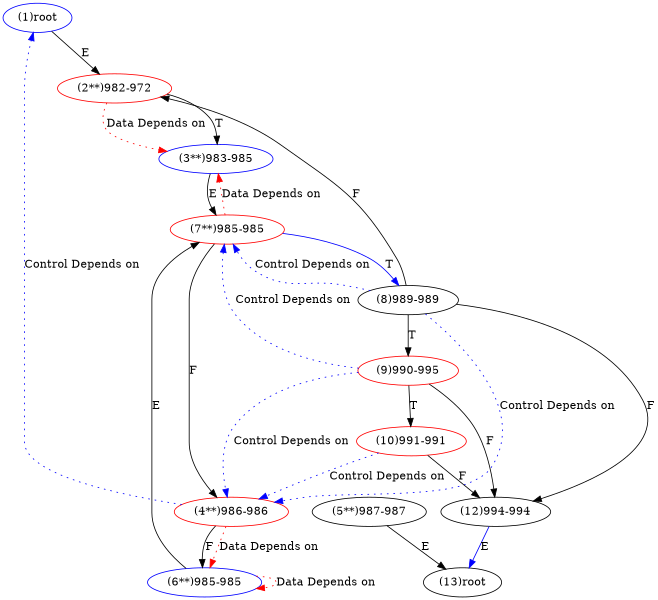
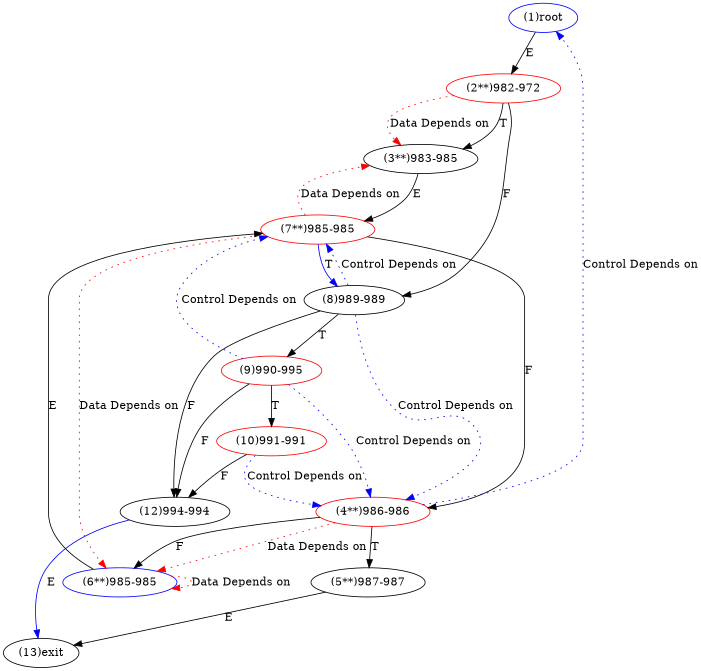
(216, 159) -> (421, 159)
(310, 165) -> (496, 220)
none -> (79, 331)
none -> (371, 543)
(463, 582) -> (41, 653)
